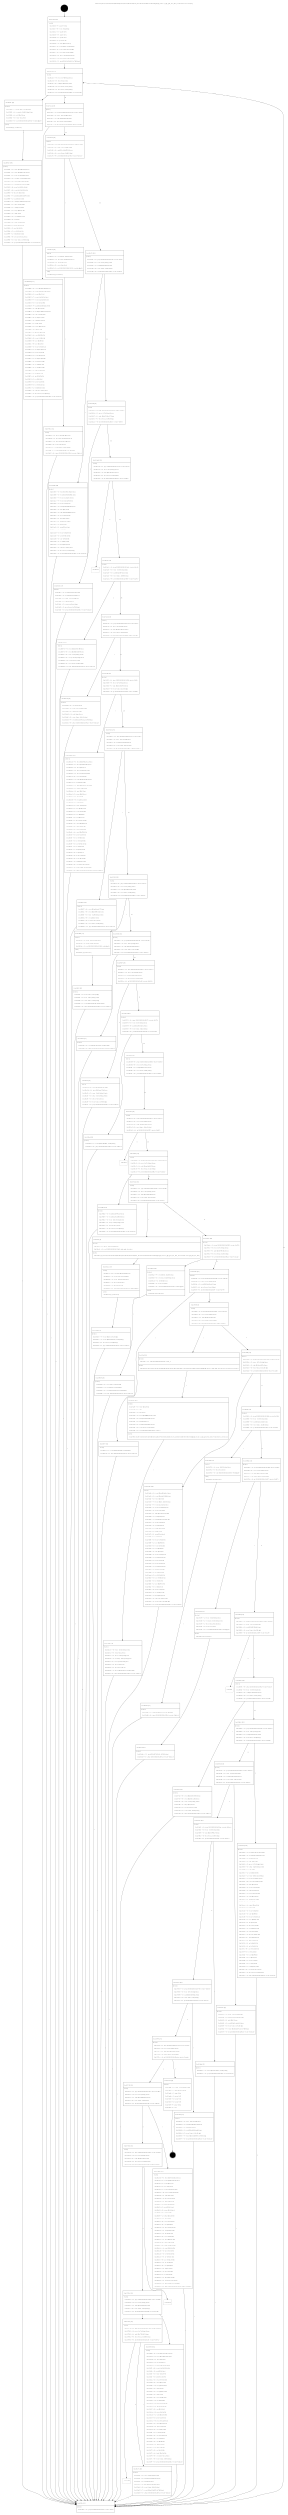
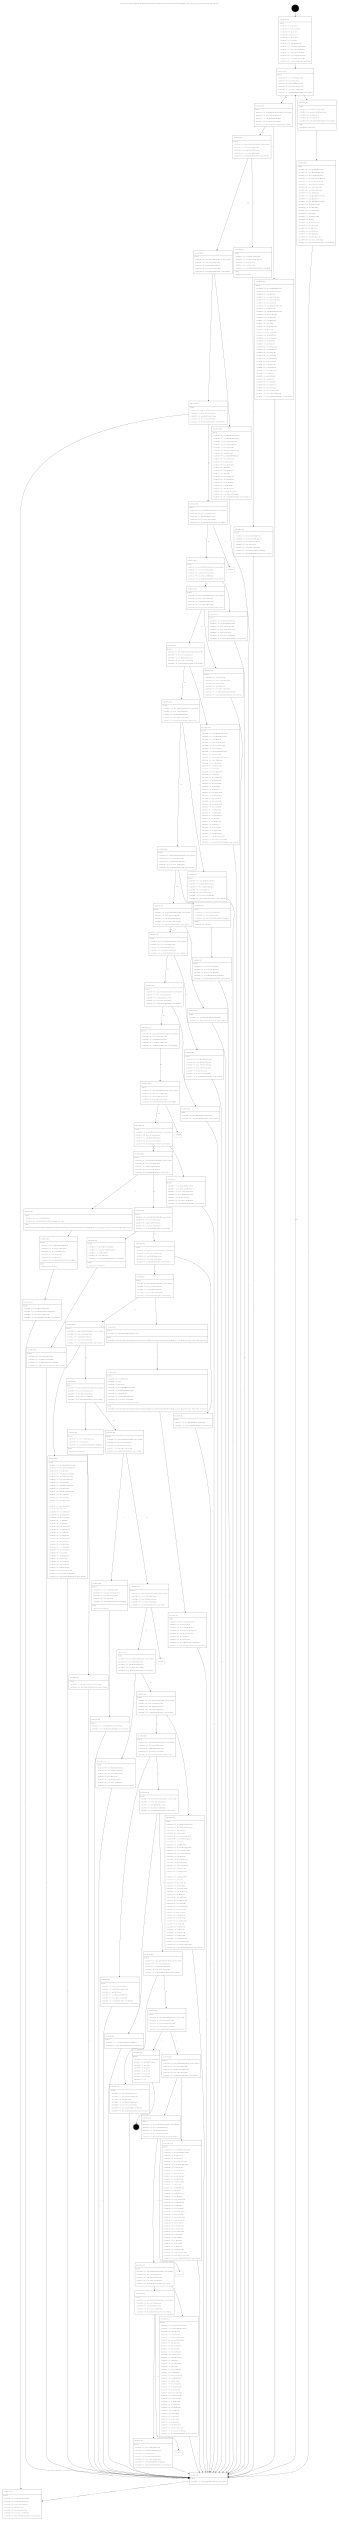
(55, 1563) -> (116, 2491)
